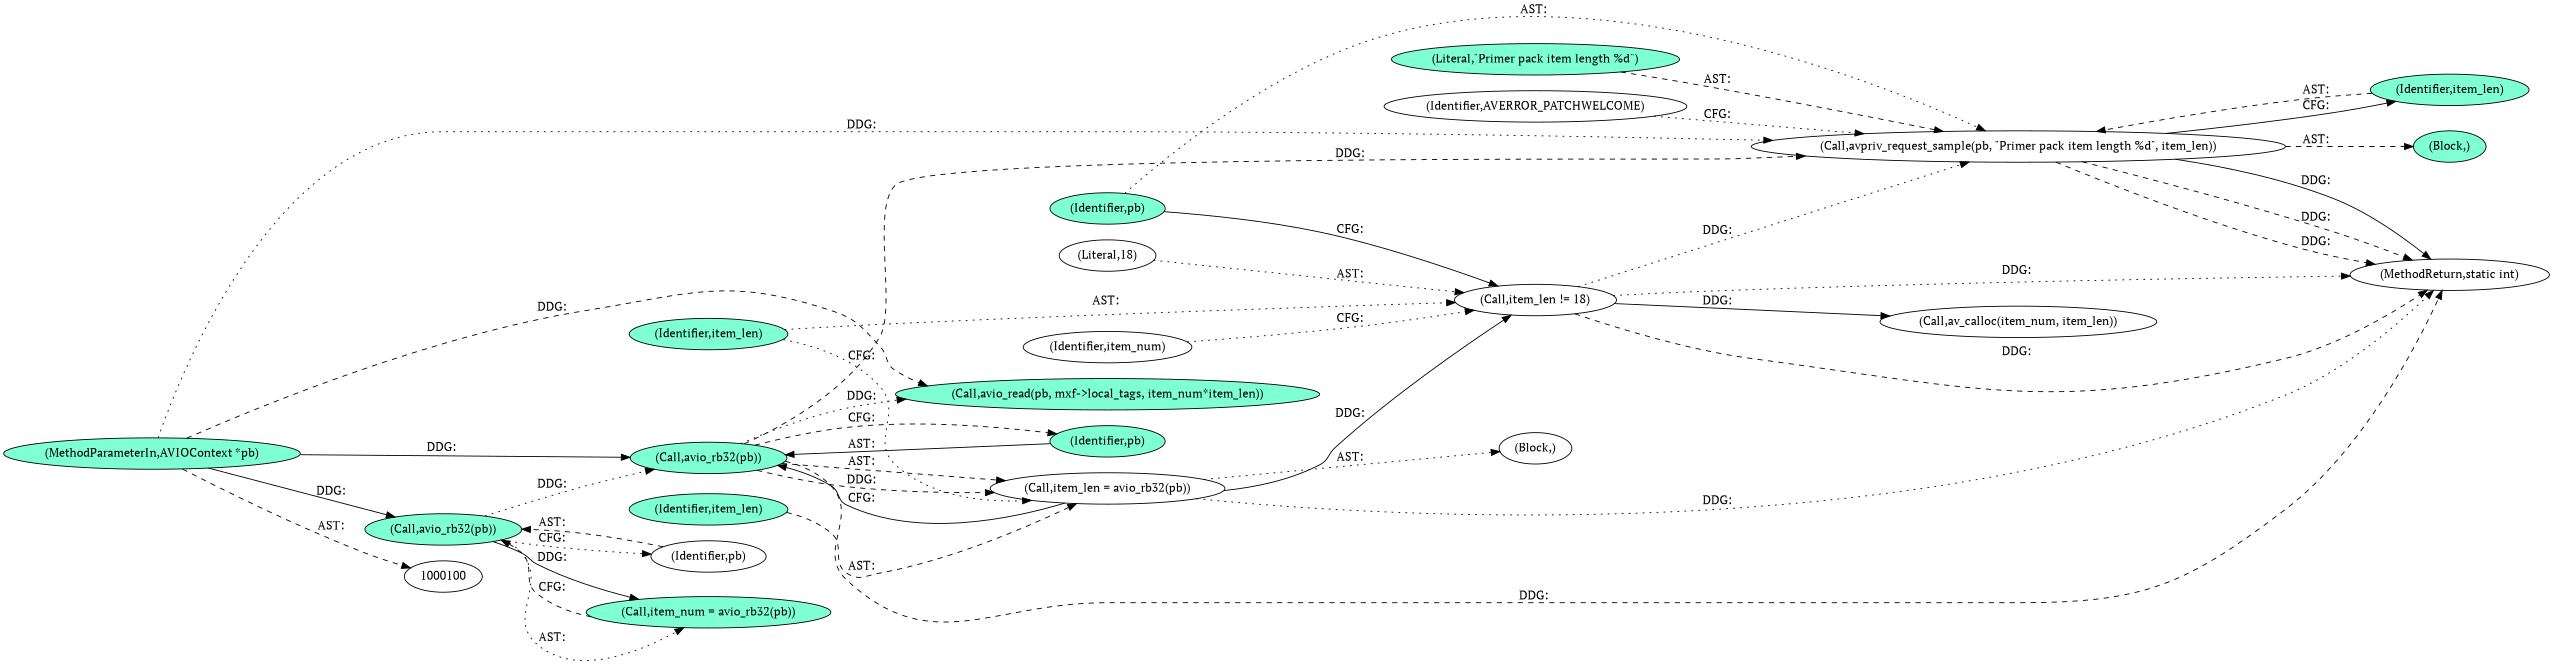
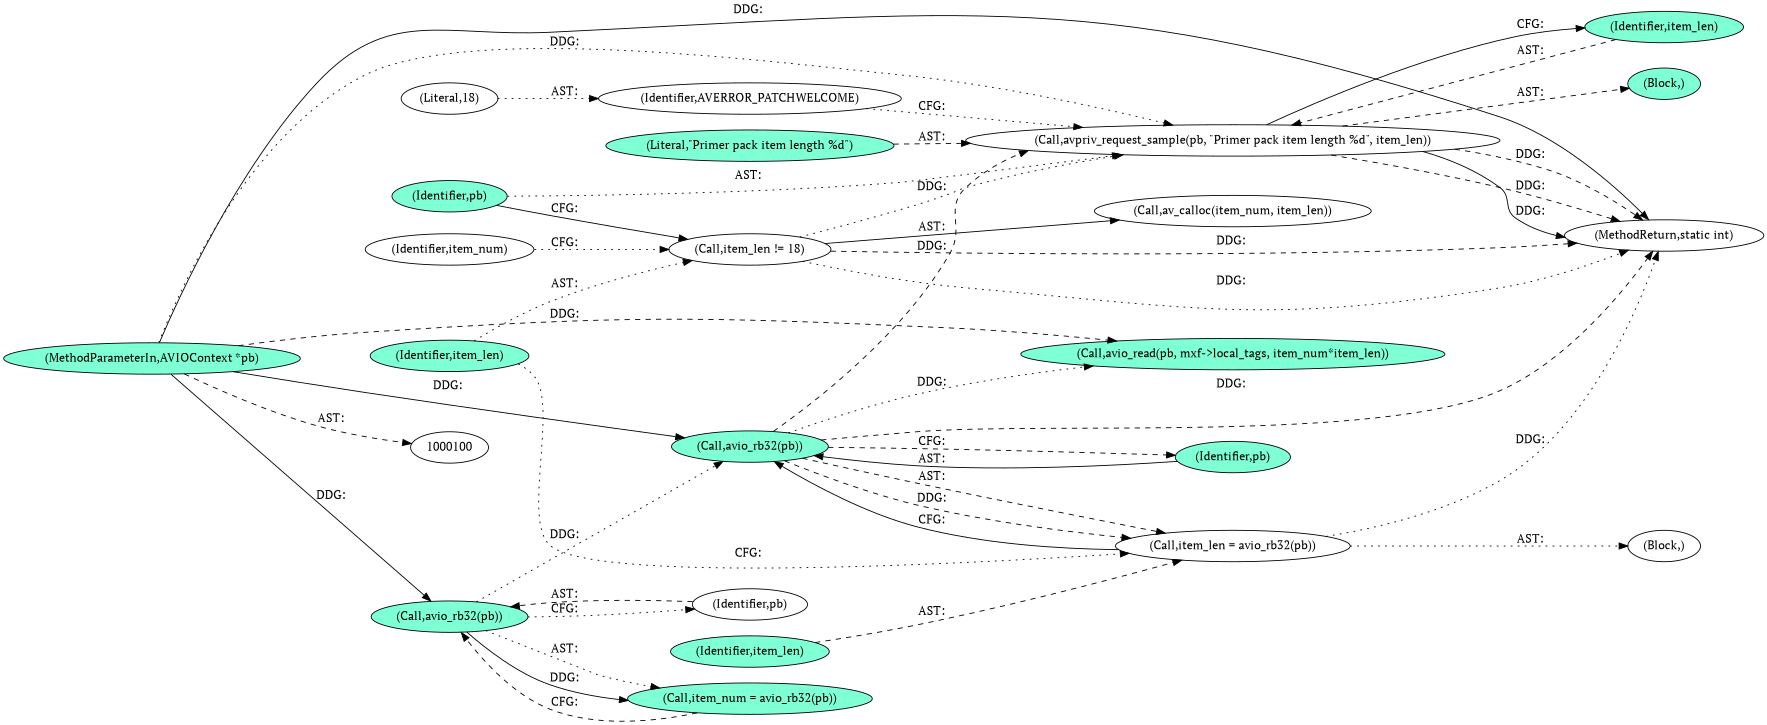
none -> (840, 18)
(1304, 276) -> (544, 99)
(1719, 301) -> (934, 227)
(1369, 419) -> none
